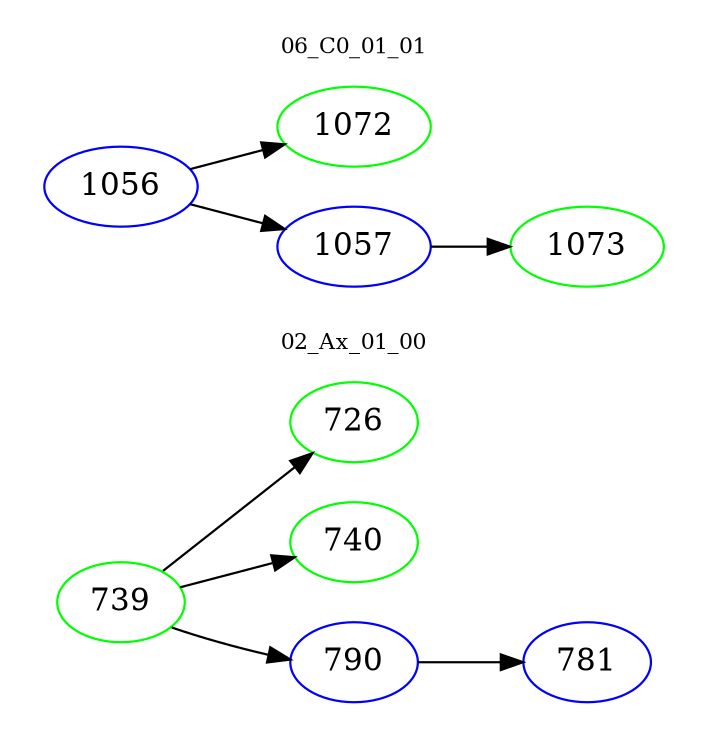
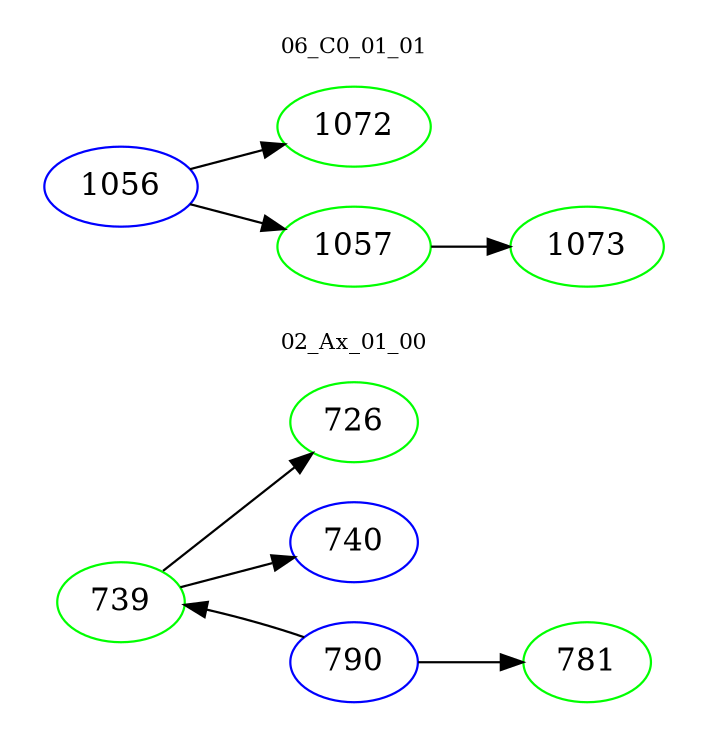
(354, 247) -> (354, 247)
(354, 542) -> (354, 542)
(220, 642) -> (256, 622)
(587, 662) -> (587, 662)
